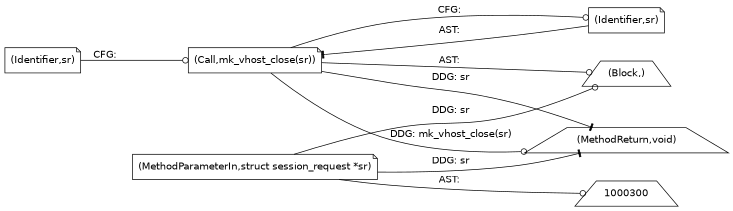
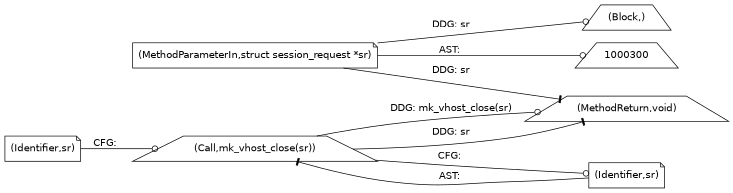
(255, 60) -> (255, 149)
(454, 67) -> none
